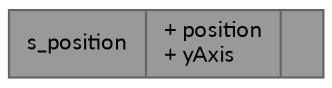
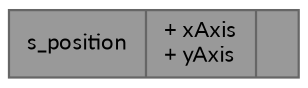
(213, 30) -> (201, 30)
